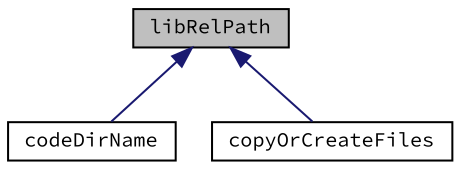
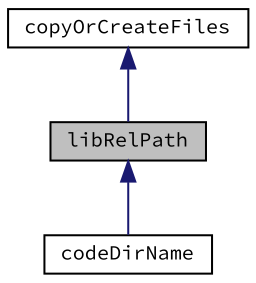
(279, 92) -> (128, 95)
